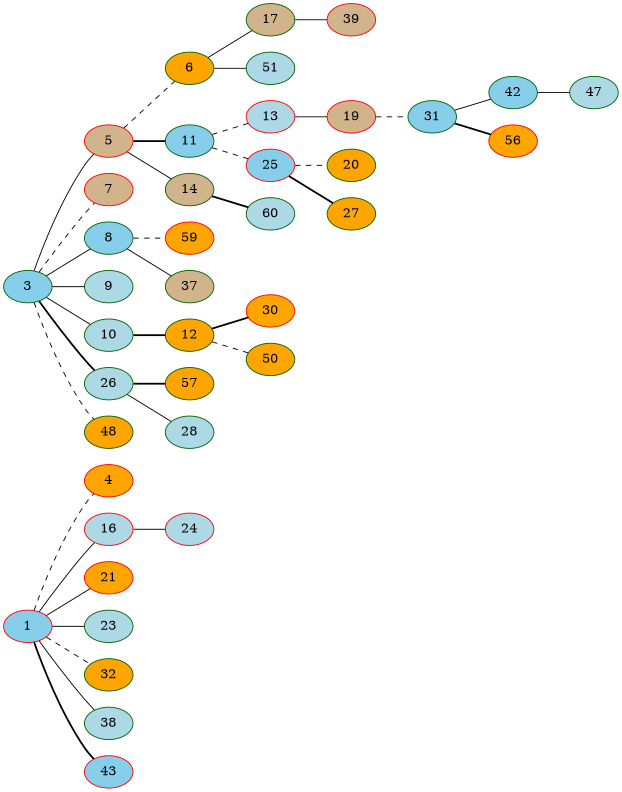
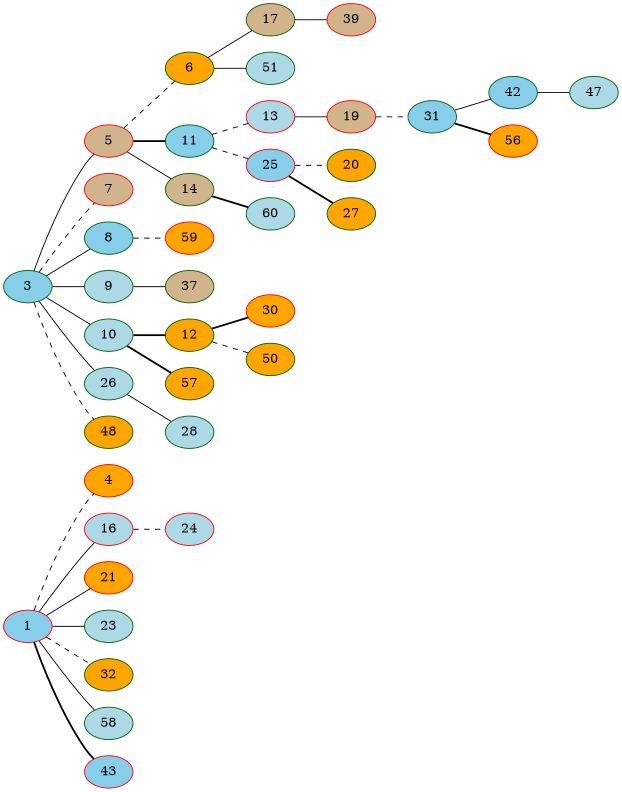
(149, 262) -> (149, 287)
(66, 337) -> (66, 337)
(149, 384) -> (149, 359)
(149, 529) -> (149, 529)
(109, 723) -> (109, 723)
